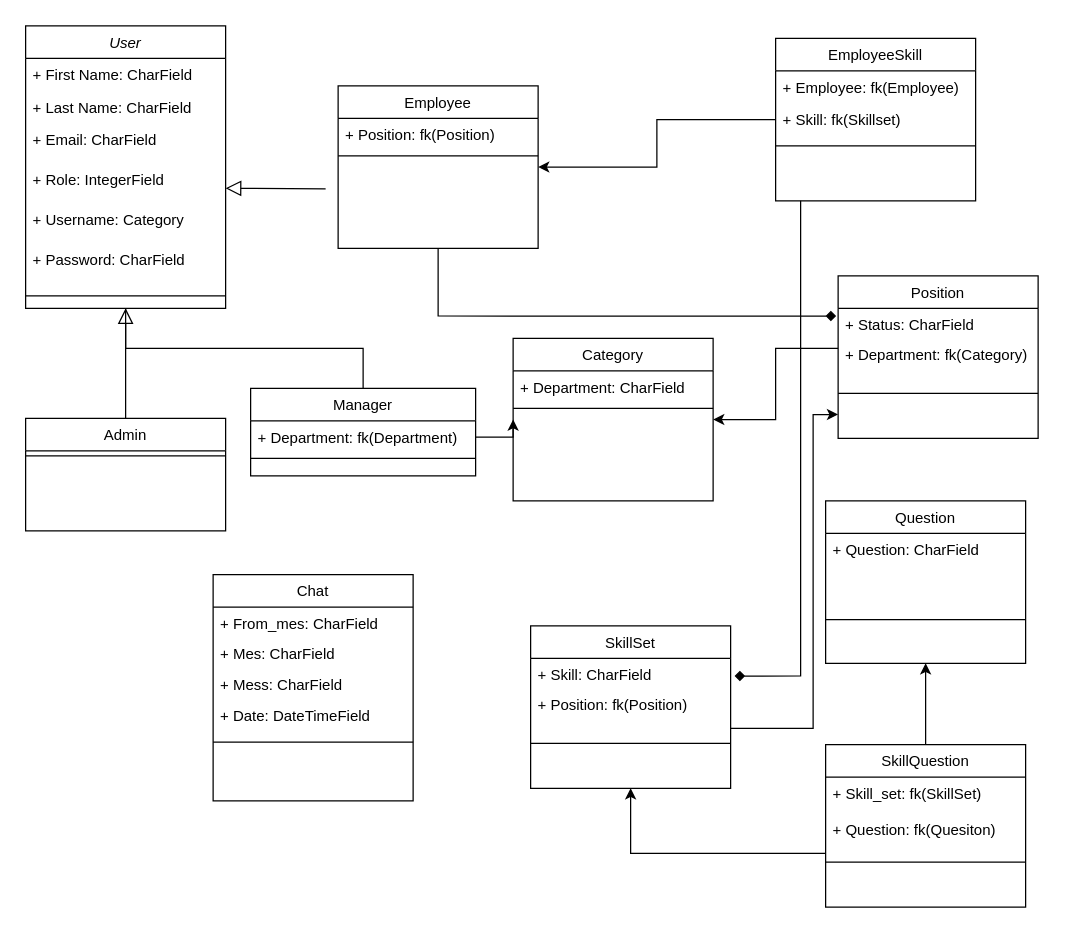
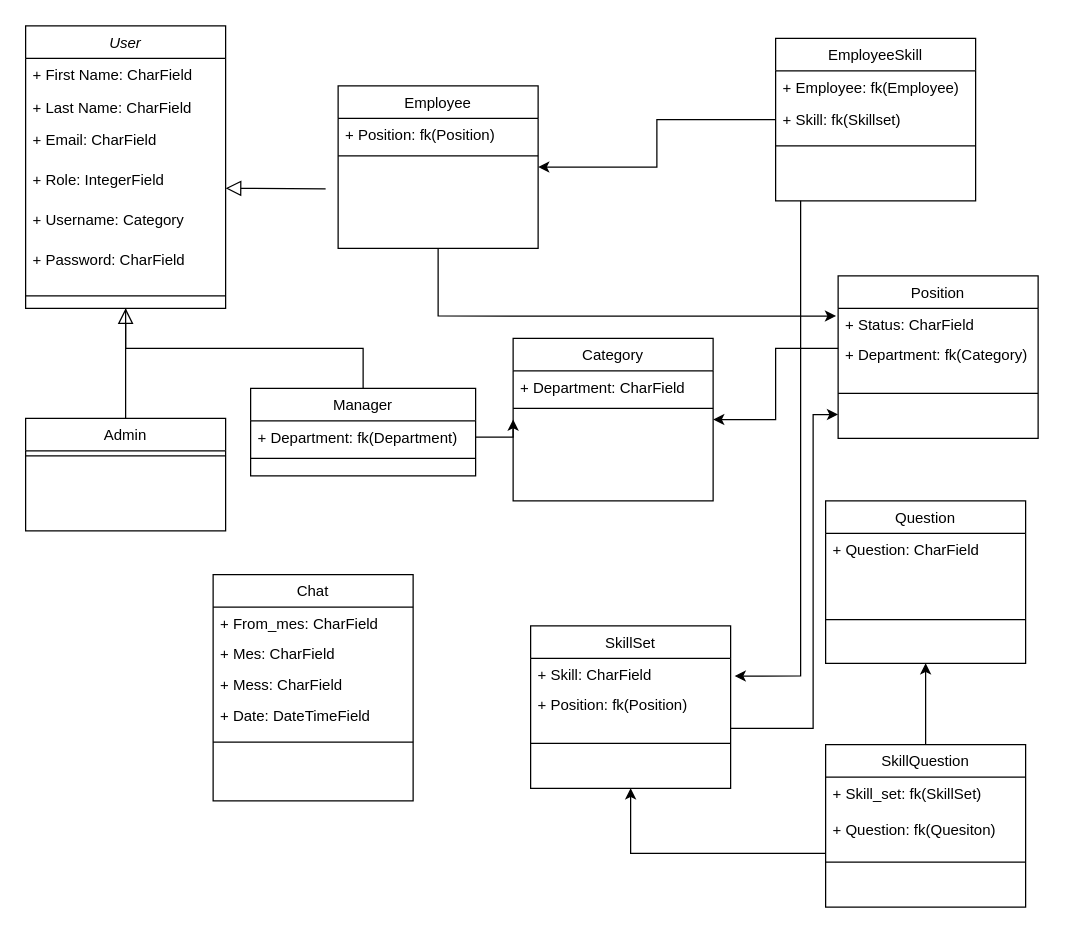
(825, 316) -> (826, 316)
(745, 676) -> (745, 676)
